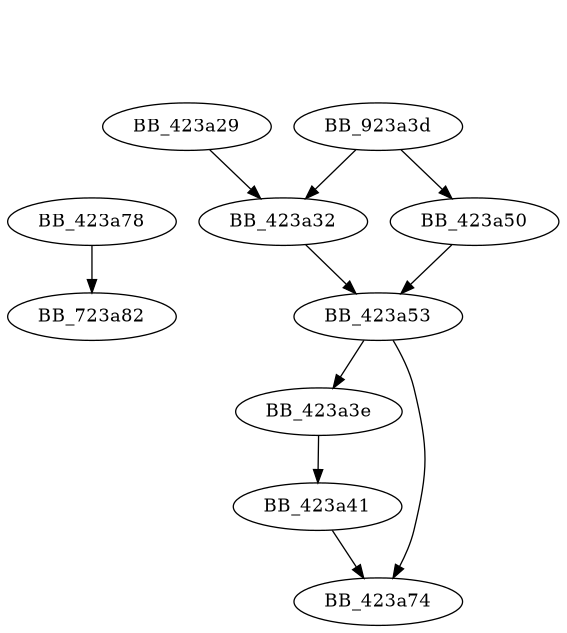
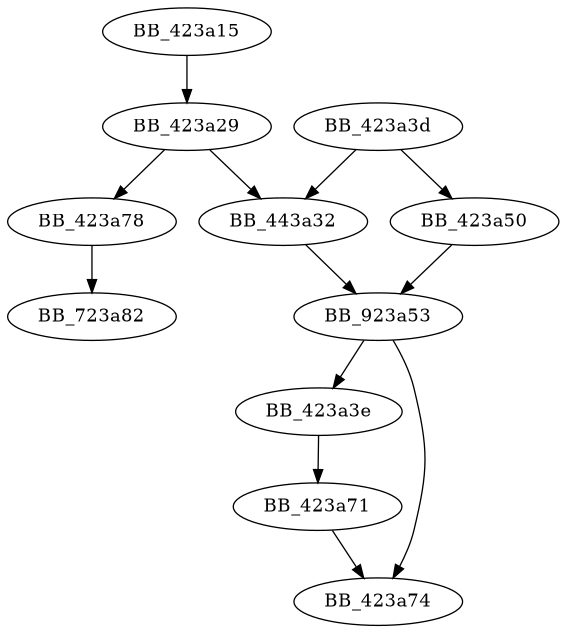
none -> (187, 32)
(378, 127) -> (378, 127)
none -> (144, 170)
(283, 222) -> (283, 222)
(378, 317) -> (378, 317)
(318, 507) -> (318, 507)
